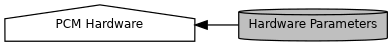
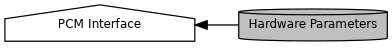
(100, 25) -> (100, 25)
